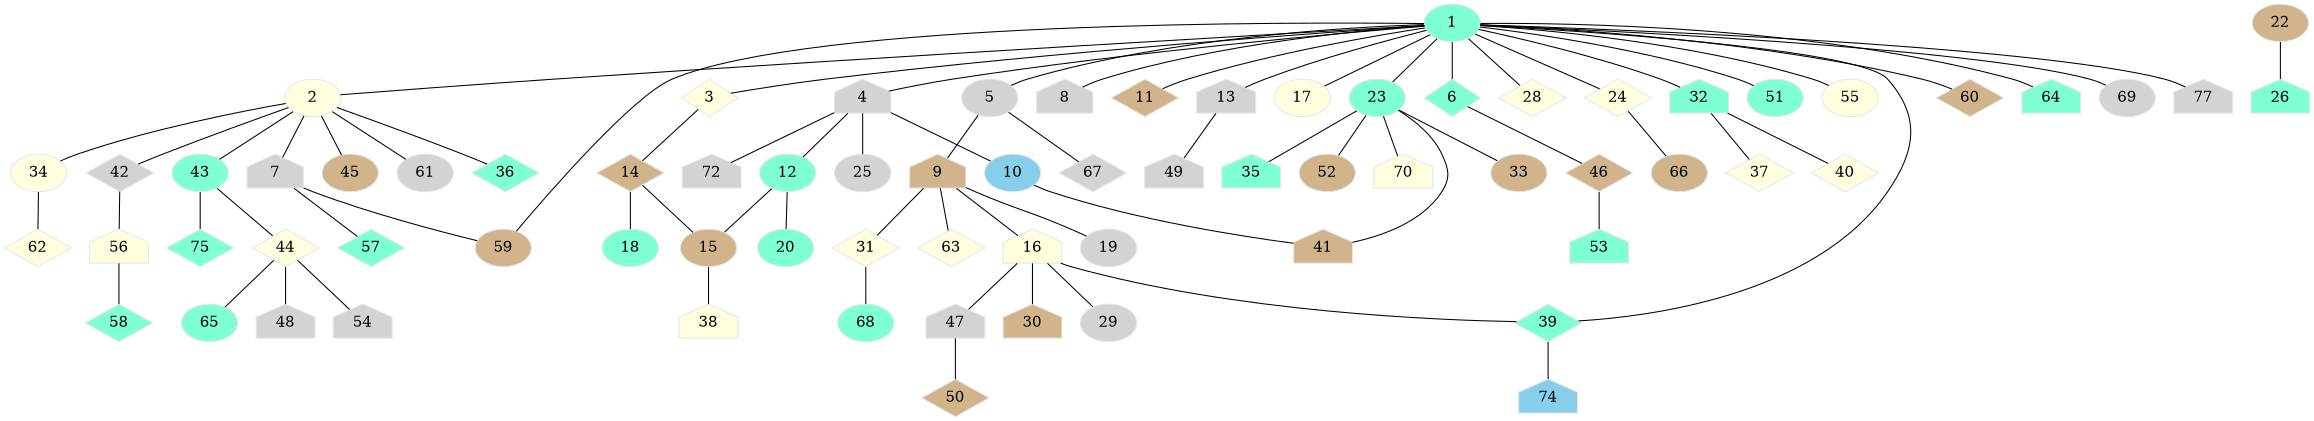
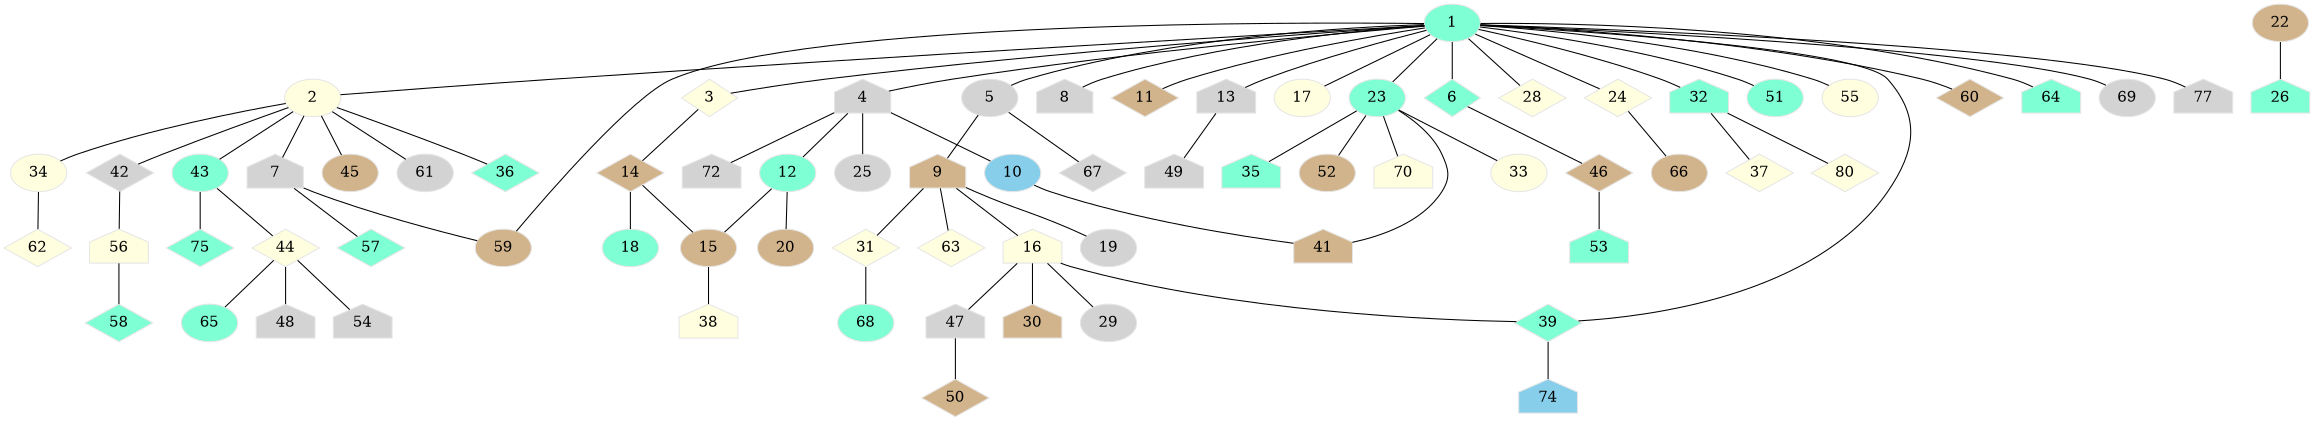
(1519, 173) -> (1519, 173)
(1845, 173) -> (1845, 173)
(786, 248) -> (786, 248)
